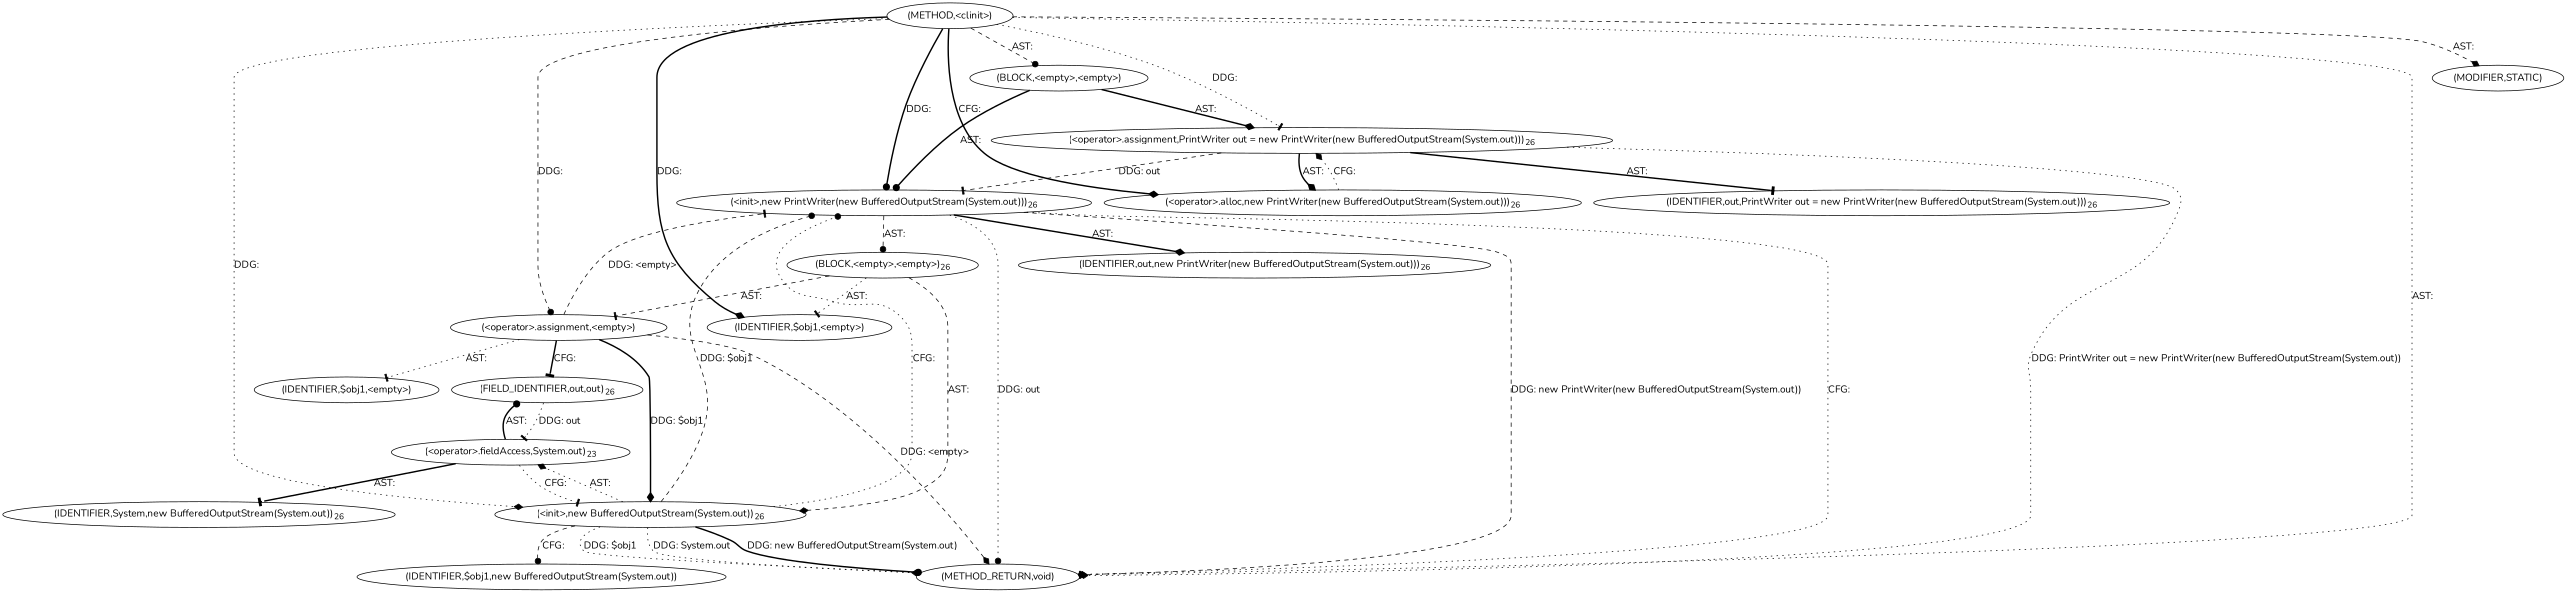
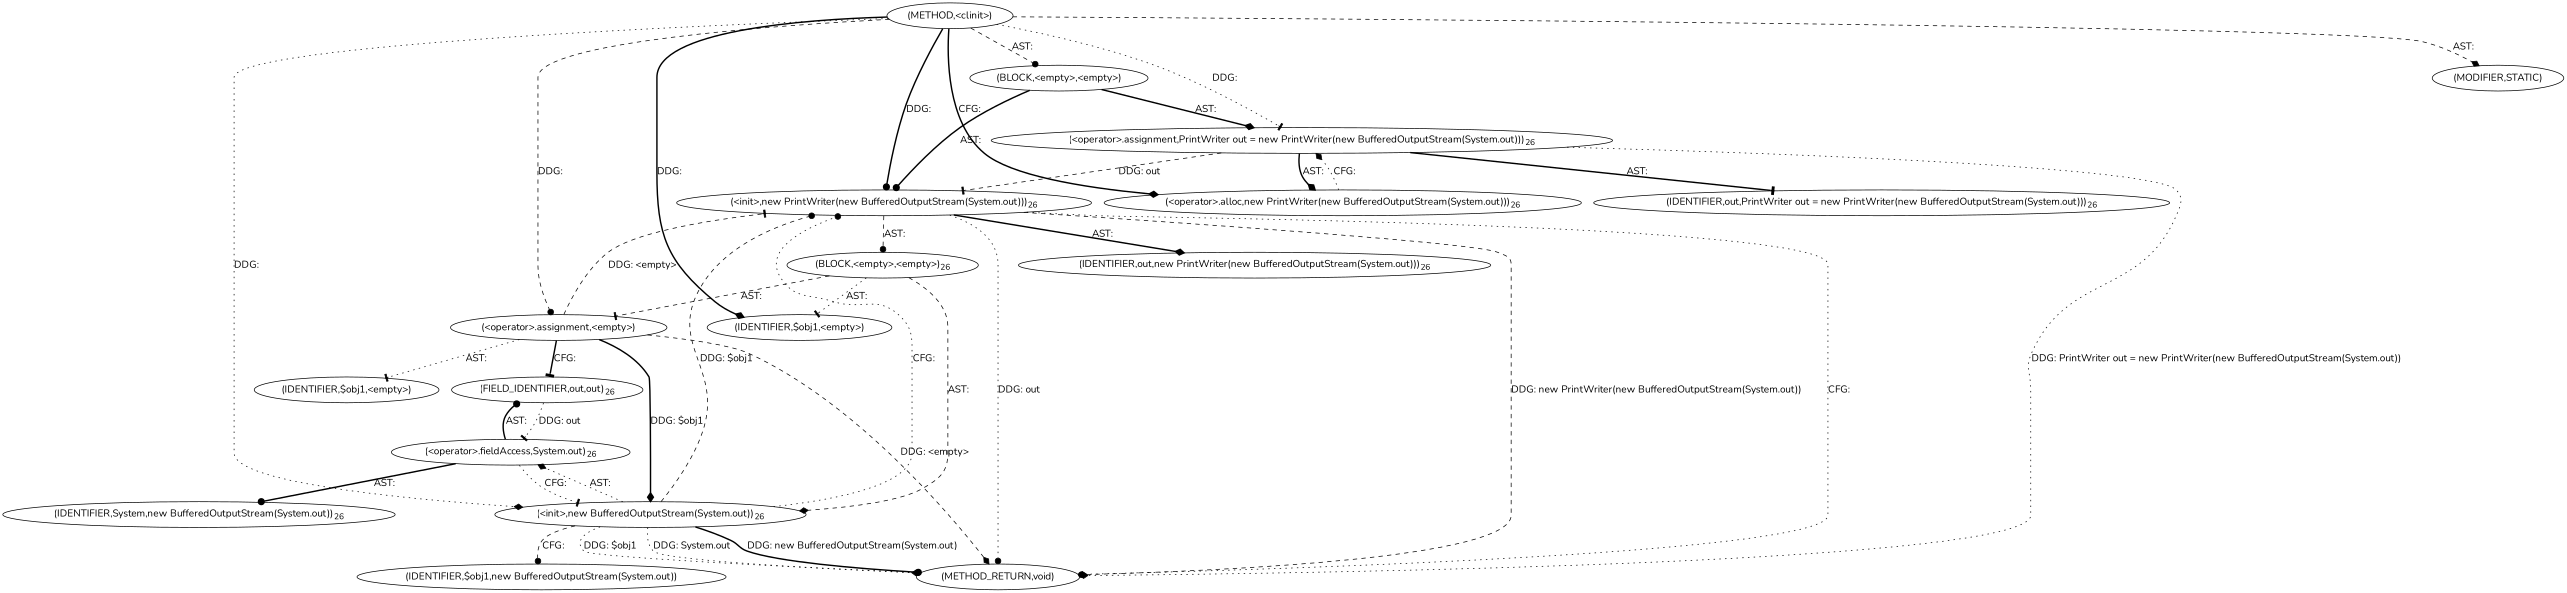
(2412, 261) -> none
(592, 451) -> (592, 451)
(360, 482) -> (360, 482)
